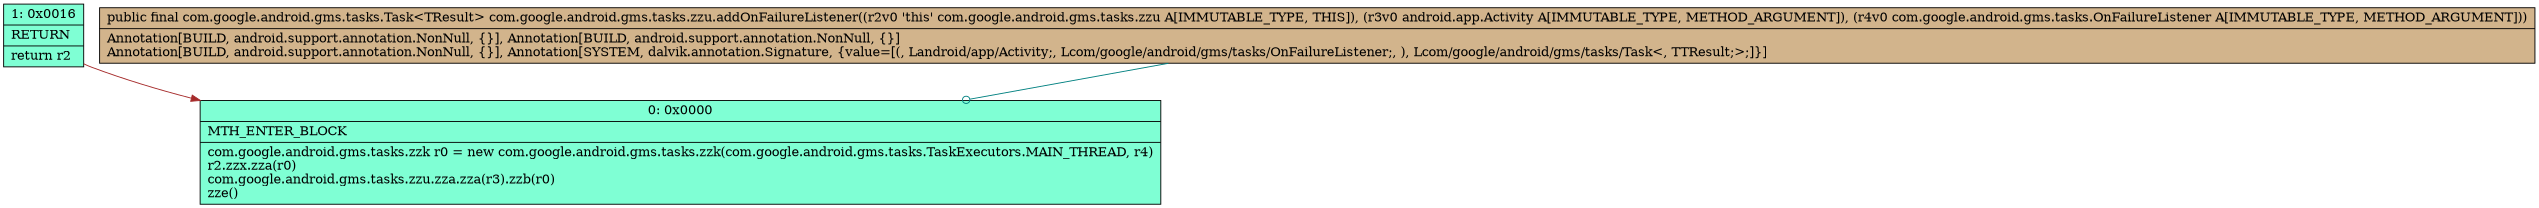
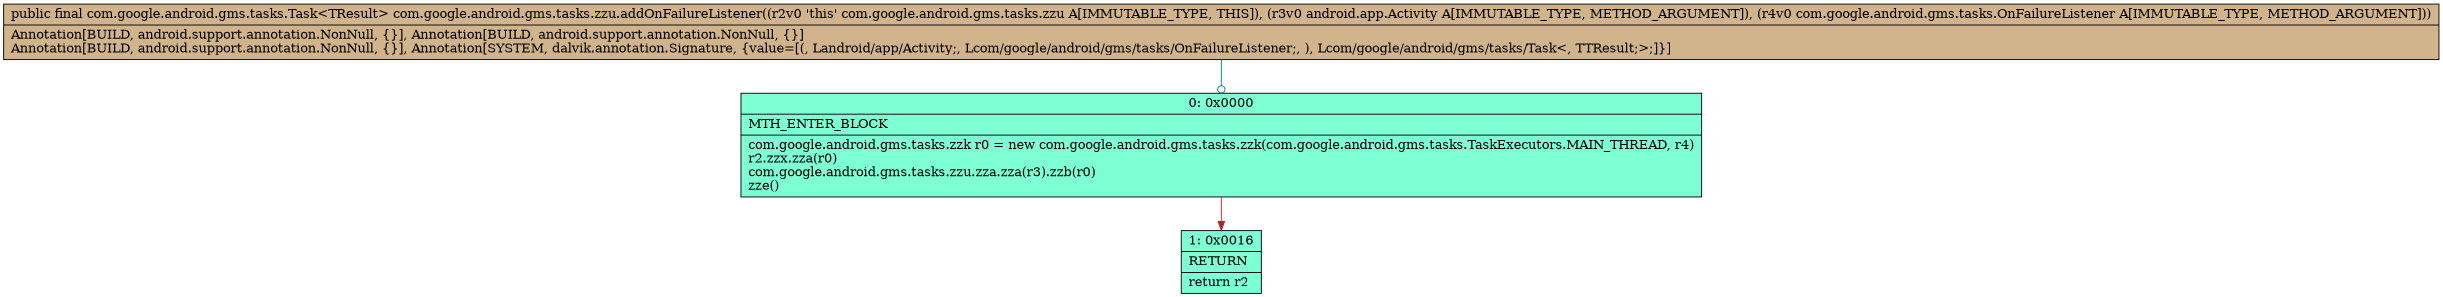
(137, 83) -> (1221, 209)
